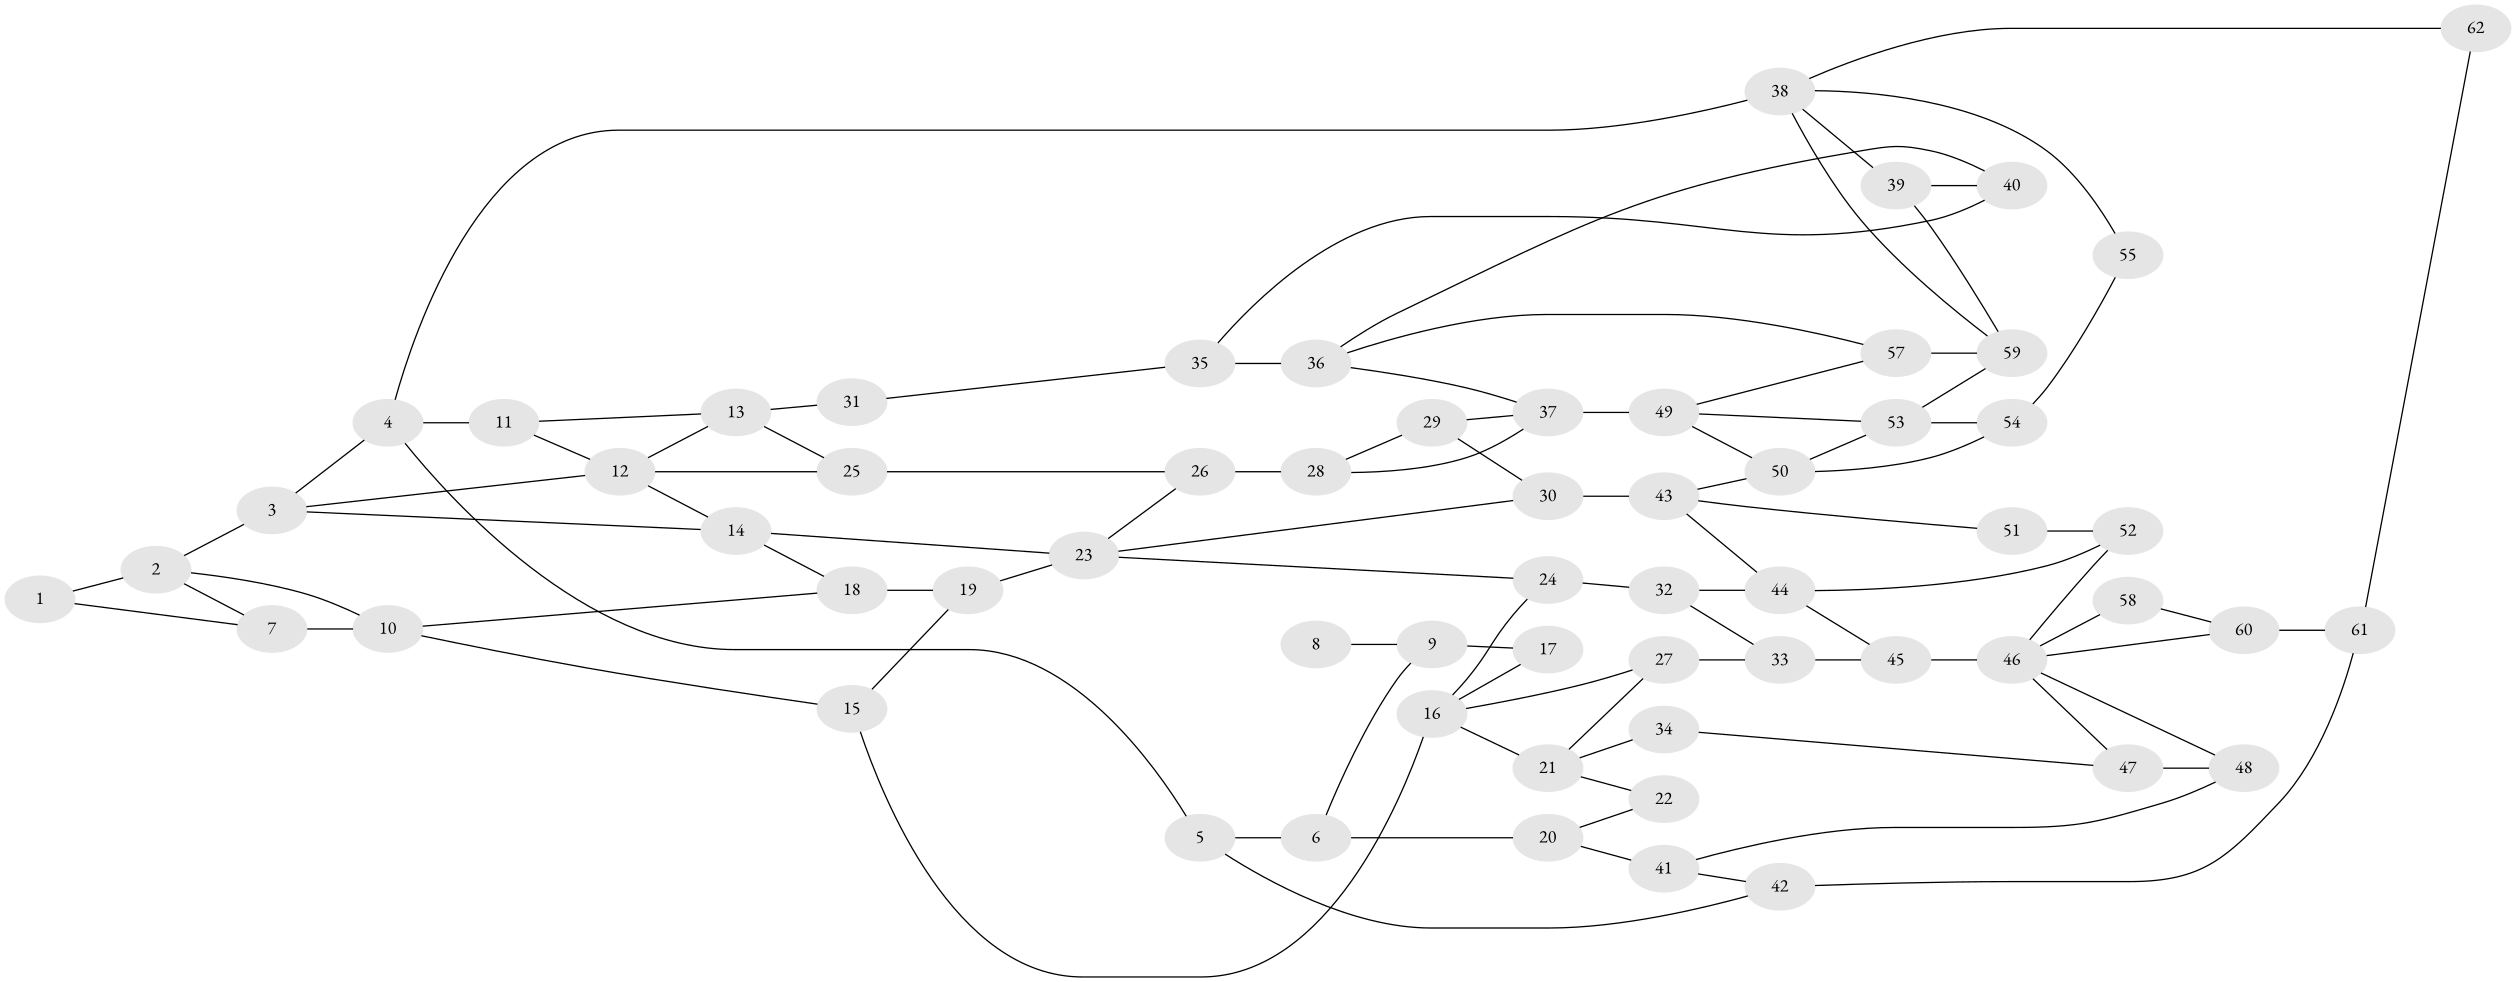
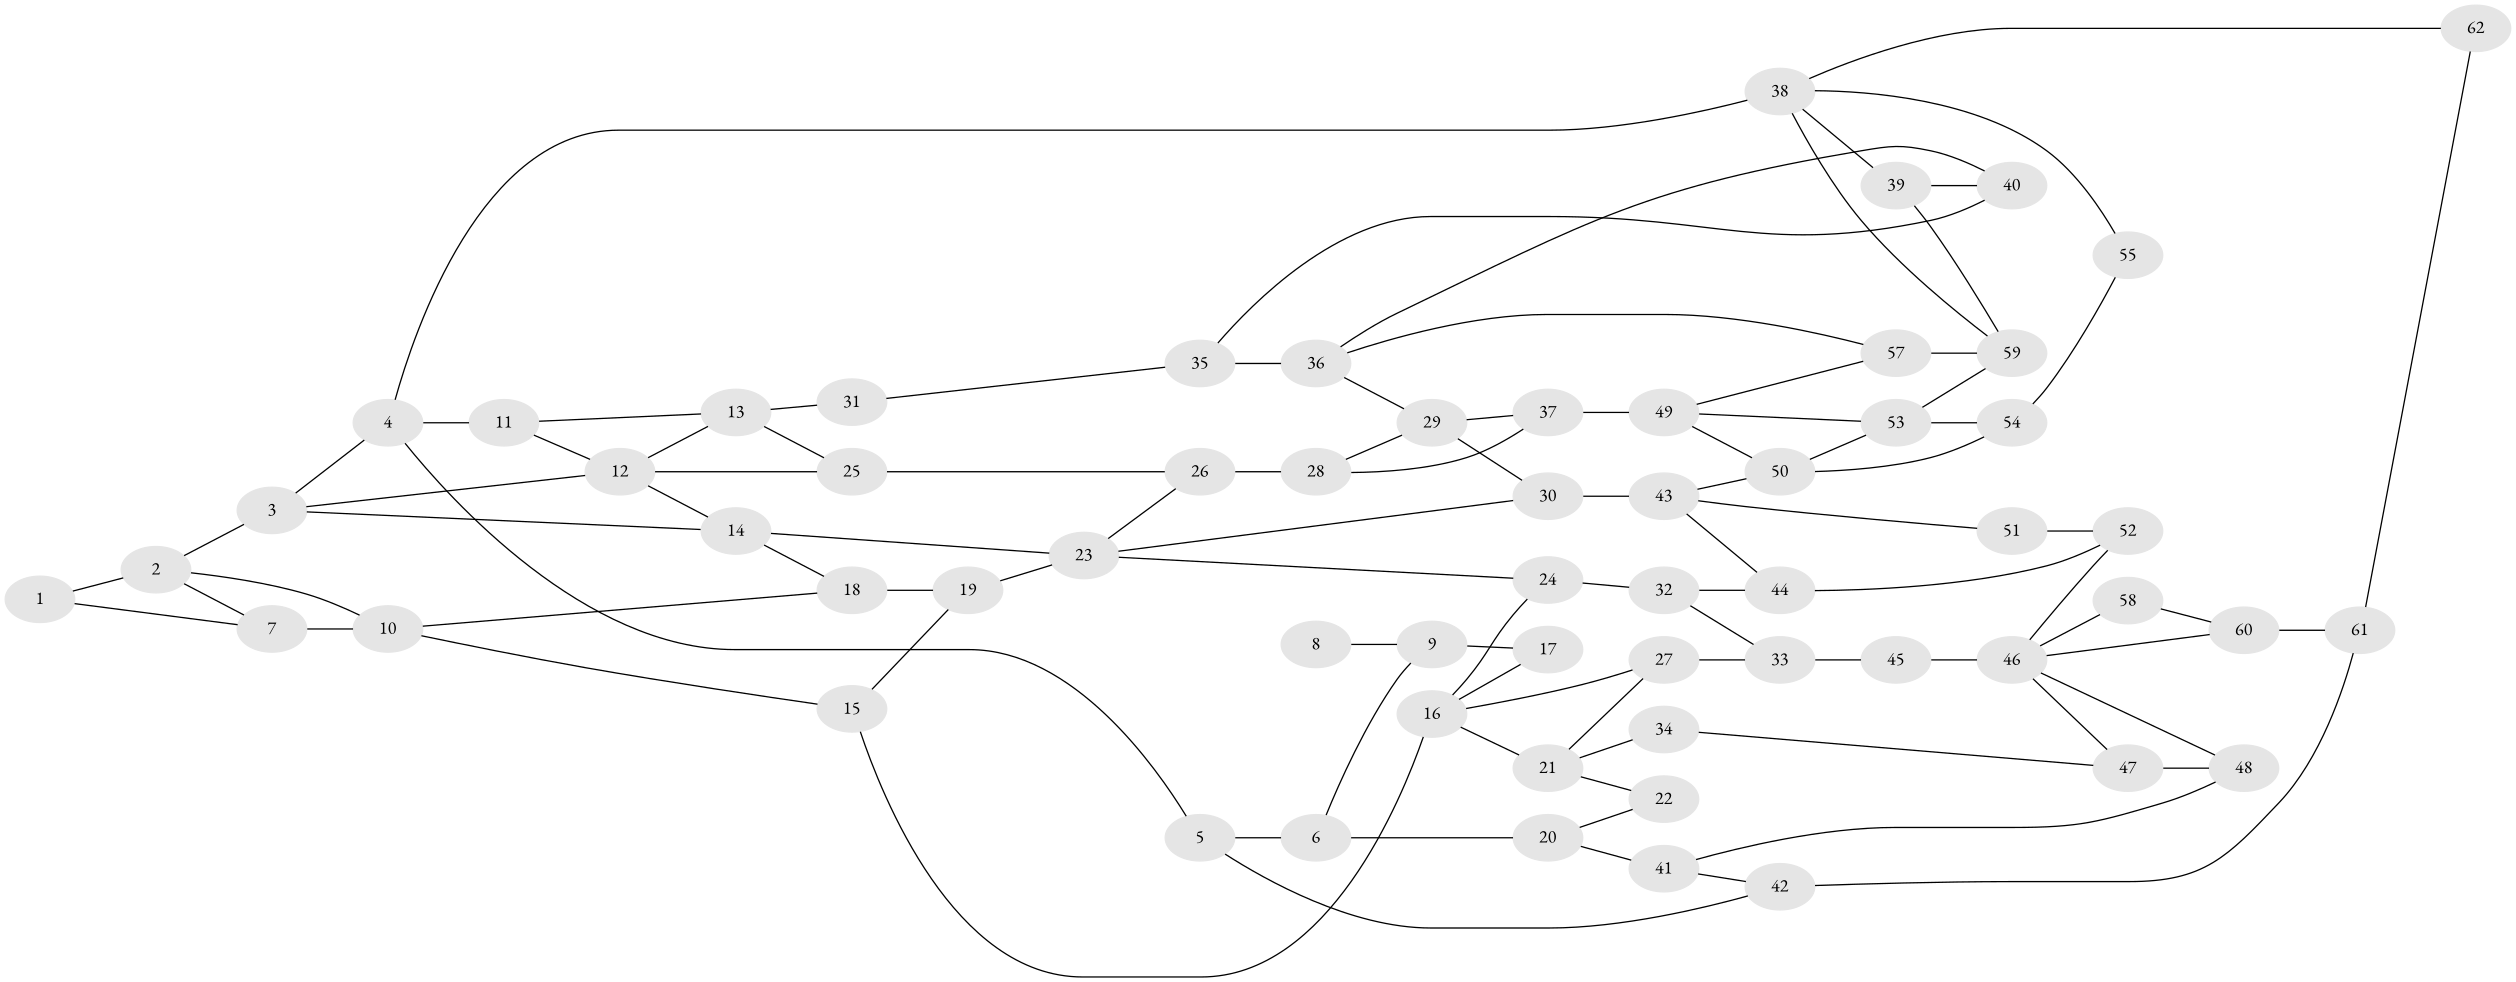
(1435, 381) -> (1374, 393)
(1838, 625) -> none
